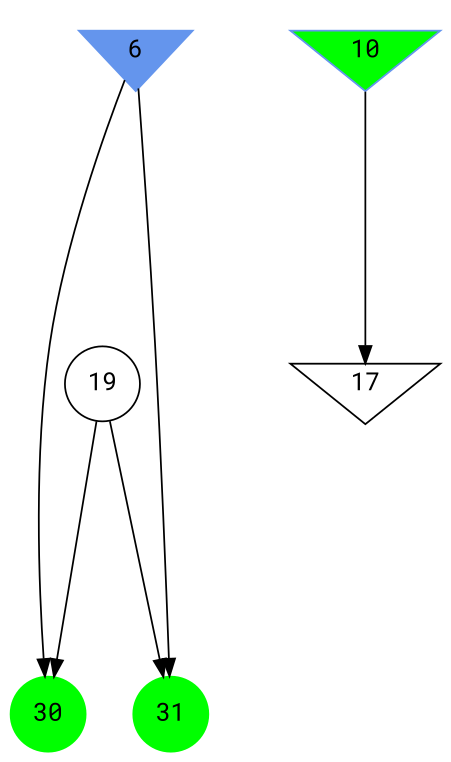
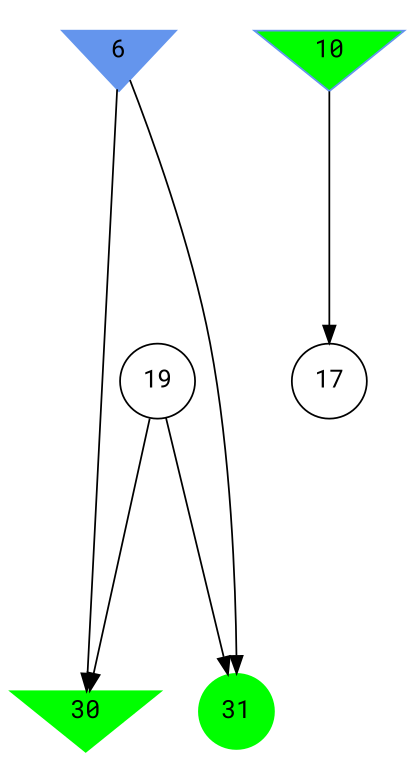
(365, 384) -> (329, 381)
(48, 714) -> (86, 711)
